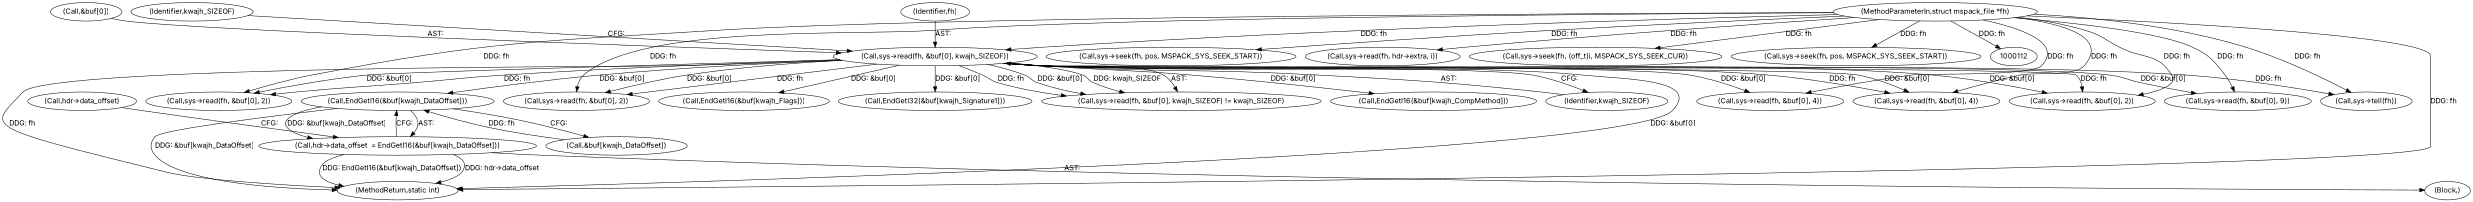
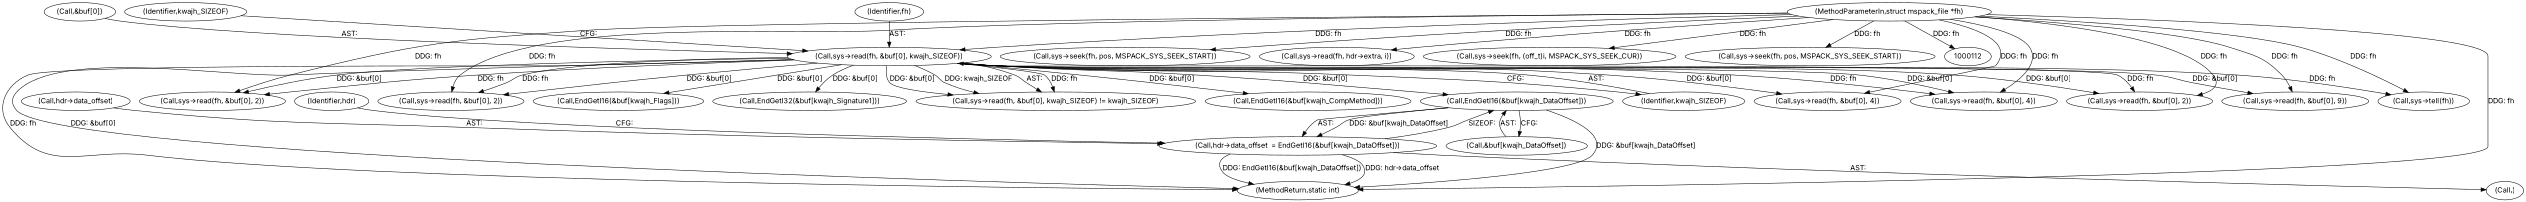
none -> (332, 101)
(270, 124) -> (475, 124)
(406, 124) -> (1483, 124)
(502, 124) -> (1509, 124)
(2448, 191) -> (2505, 191)
